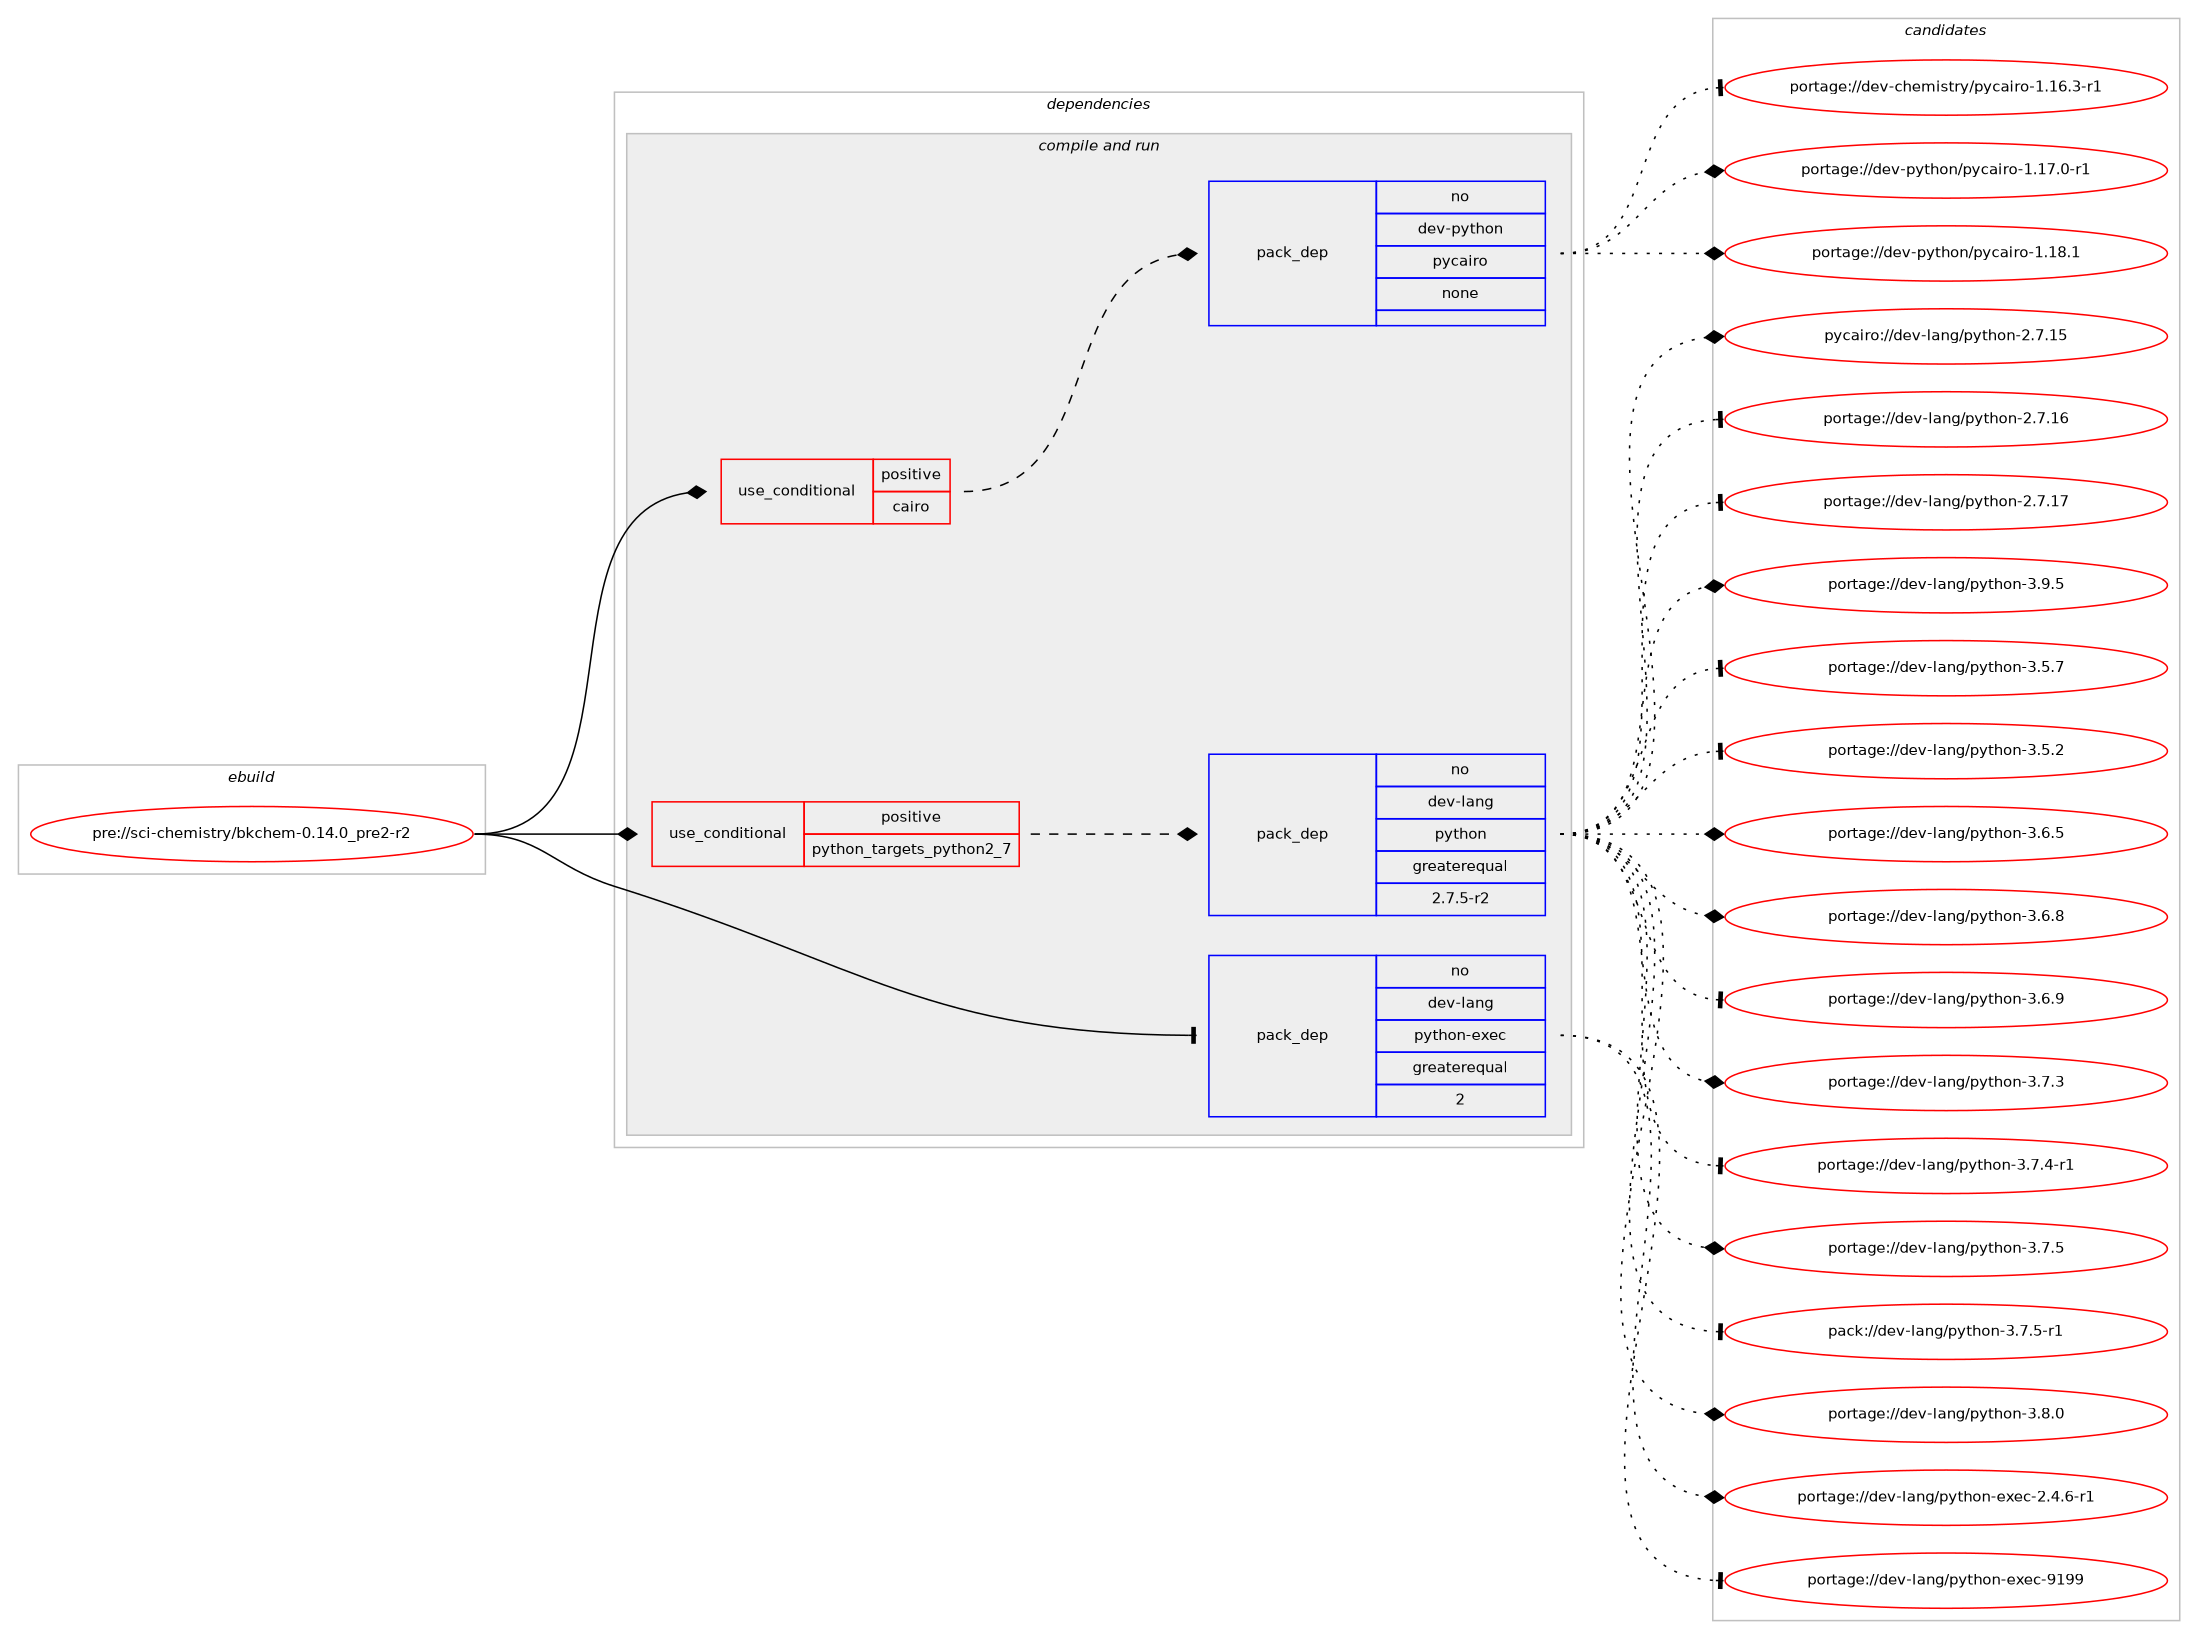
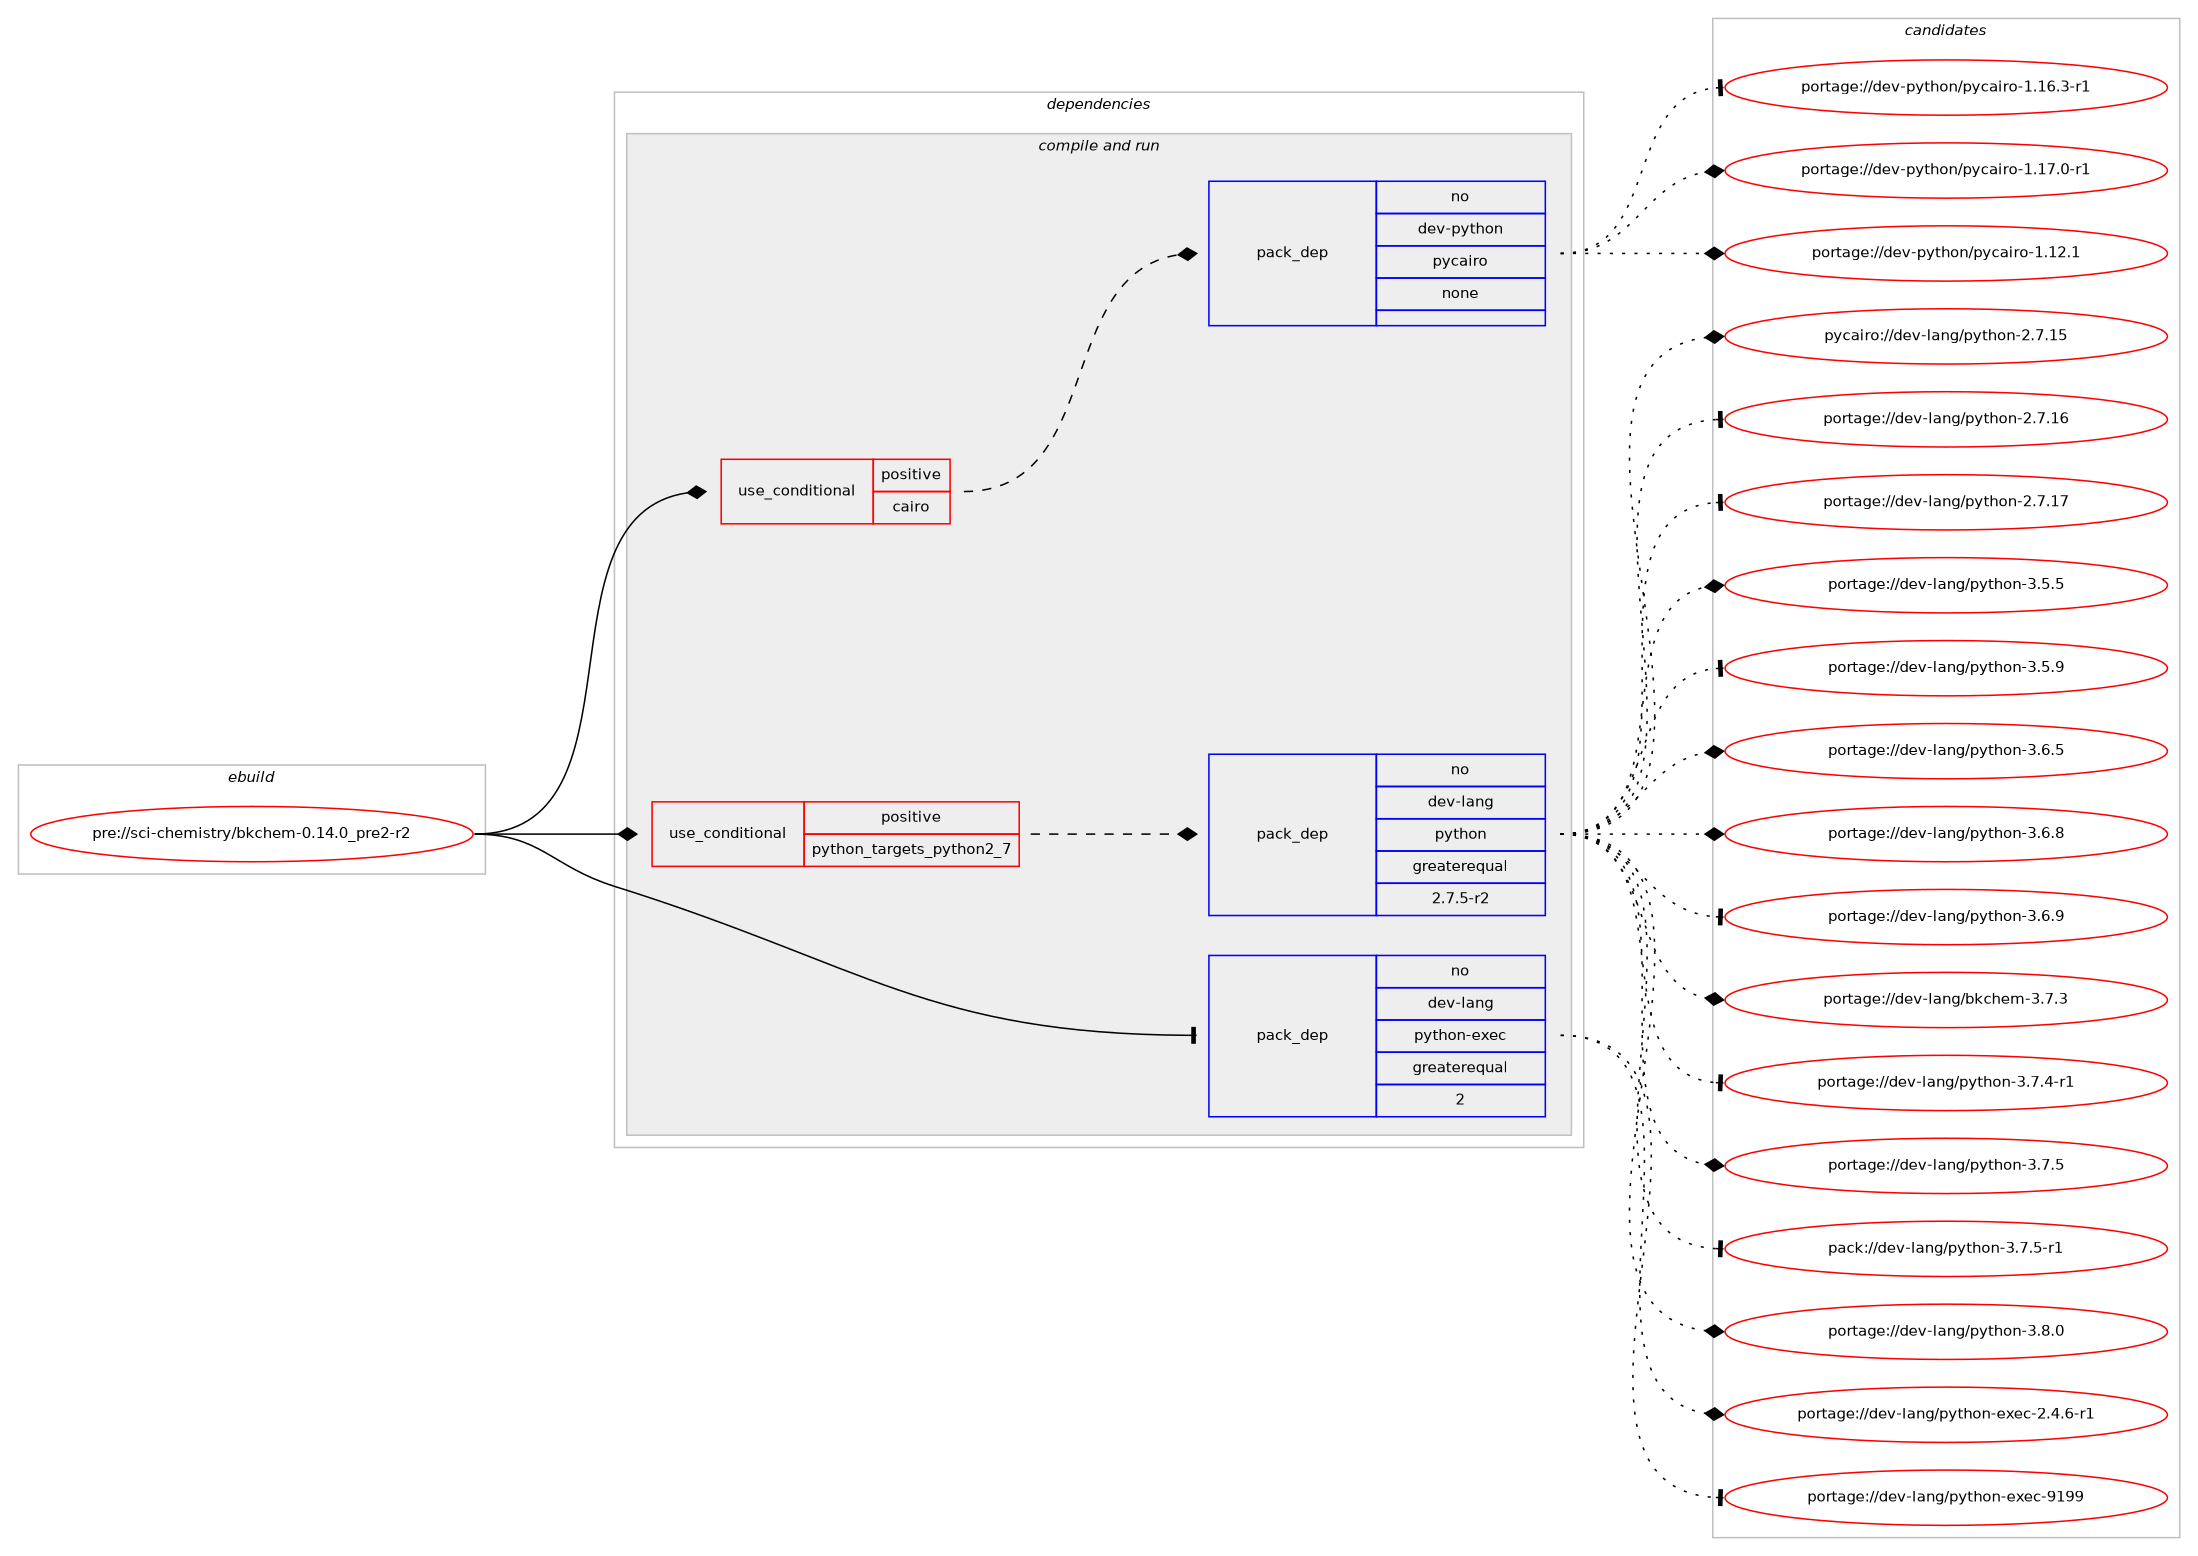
(1946, 88) -> (1946, 88)
(1946, 253) -> (1946, 253)
(1946, 585) -> (1946, 585)
(1946, 668) -> none
(1946, 751) -> (1946, 668)
(1946, 1083) -> (1946, 1000)
